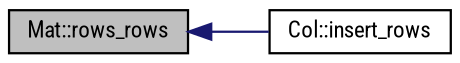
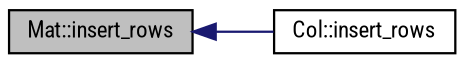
(99, 32) -> (101, 32)
